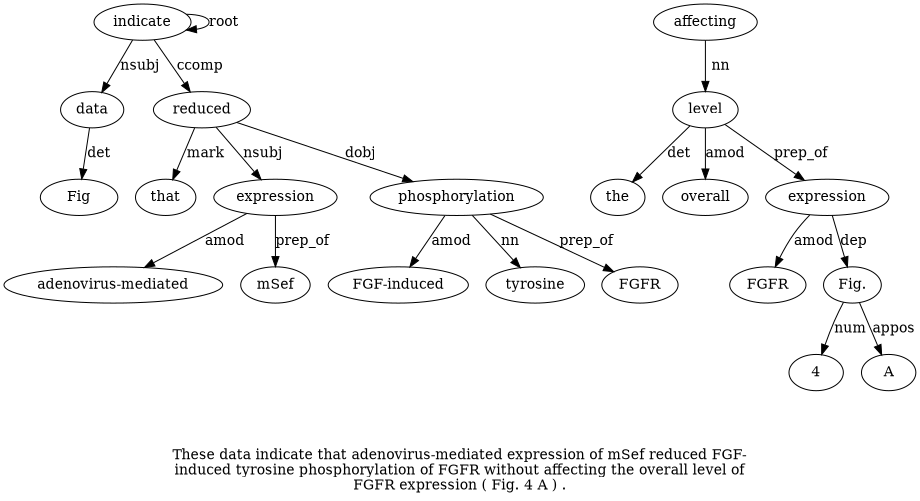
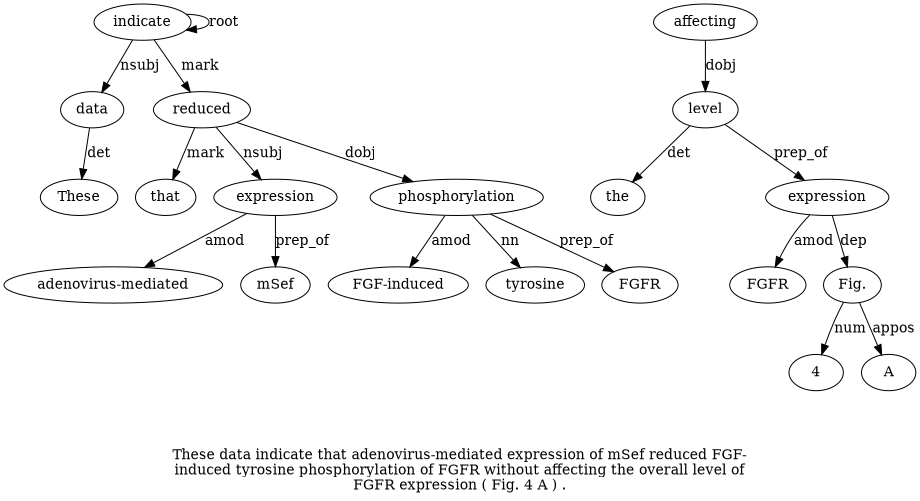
(200, 66) -> (200, 66)
(721, 66) -> (721, 66)
(79, 197) -> (79, 197)
(705, 197) -> none
